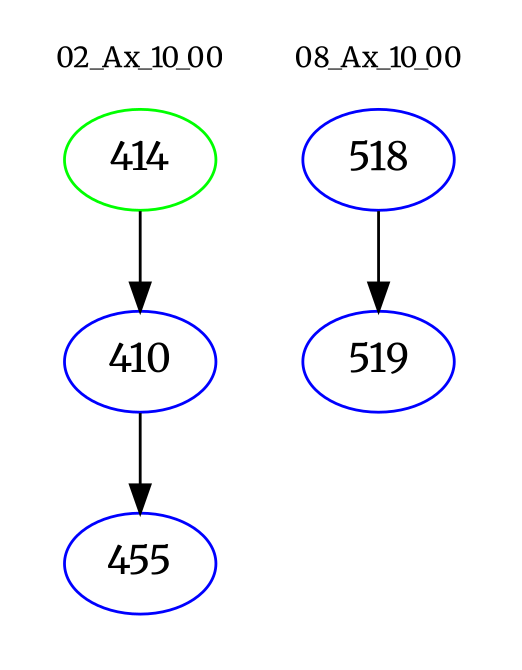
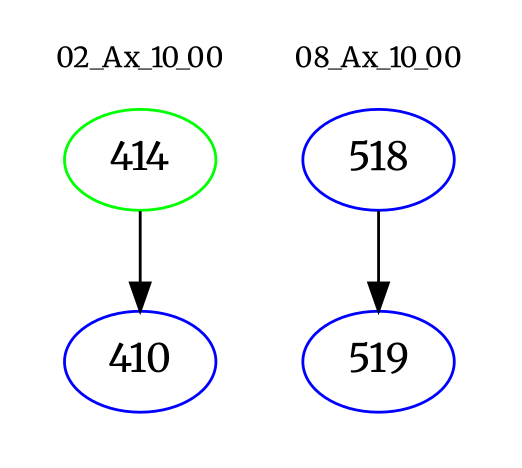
(140, 564) -> none
